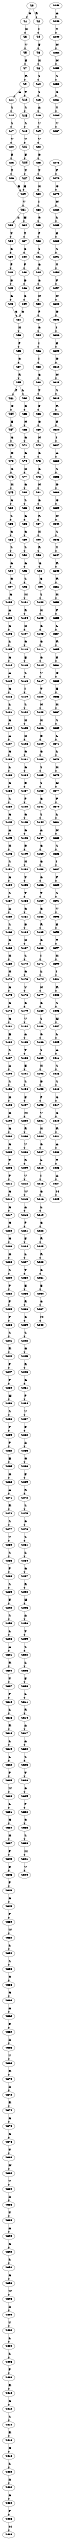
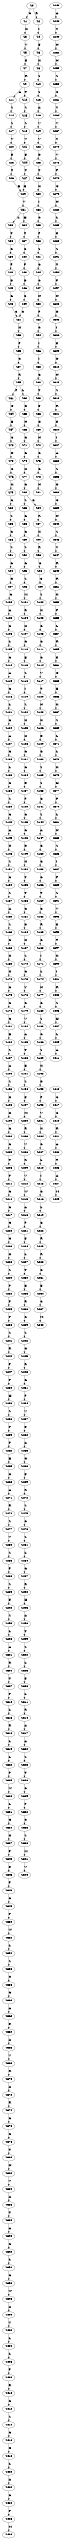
none -> (56, 147)
(38, 500) -> (31, 500)
(56, 1074) -> none
(10, 2433) -> (10, 2433)
